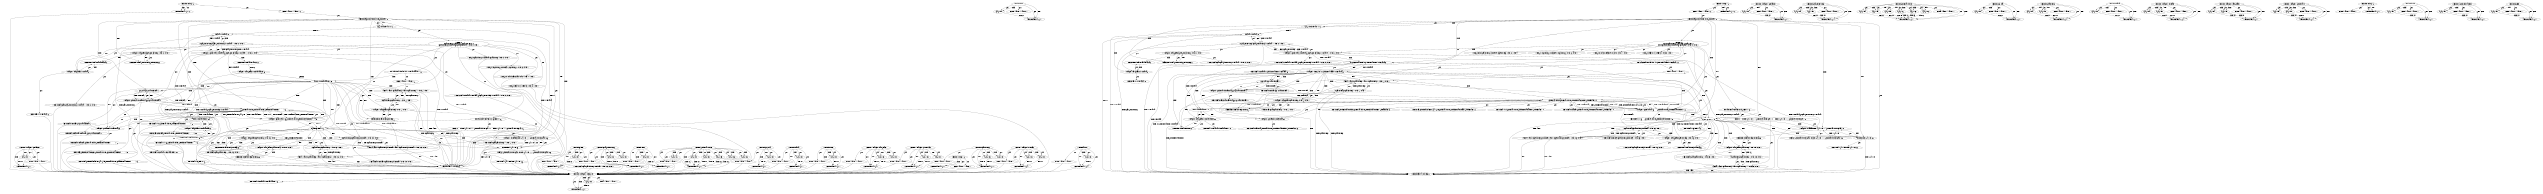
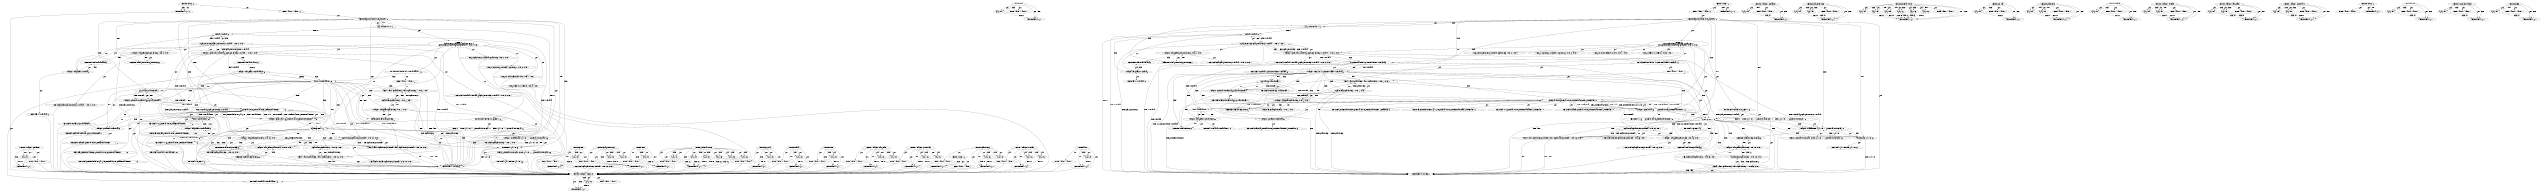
none -> (294, 74)
(301, 140) -> none
none -> (317, 141)
none -> (7, 150)
